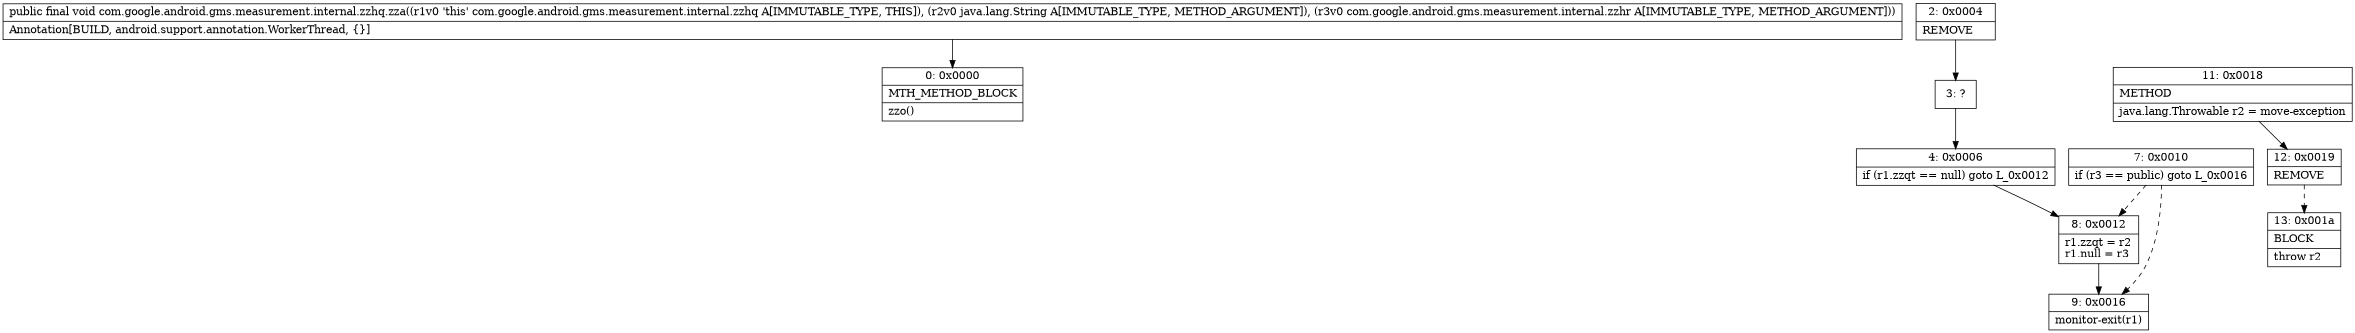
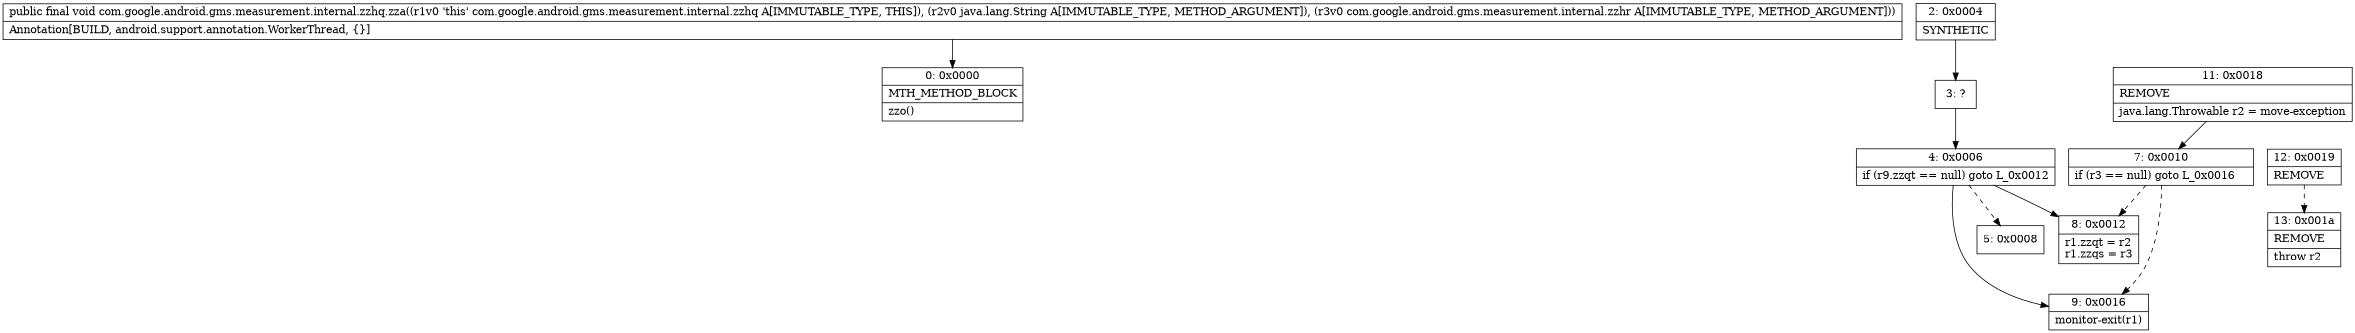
(1948, 30) -> (1956, 30)
(2146, 94) -> (2145, 94)
(2270, 133) -> (2195, 132)
(1956, 176) -> (1956, 176)
(2161, 176) -> (2155, 176)
(2294, 239) -> (2299, 239)
none -> (2010, 240)
(2097, 254) -> (2099, 254)
(2099, 275) -> (1969, 265)
